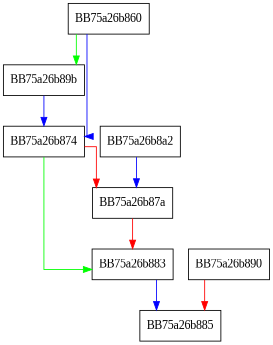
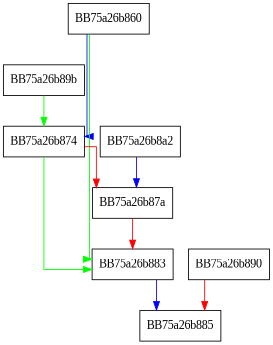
(76, 45) -> (90, 141)
(44, 106) -> (44, 106)
